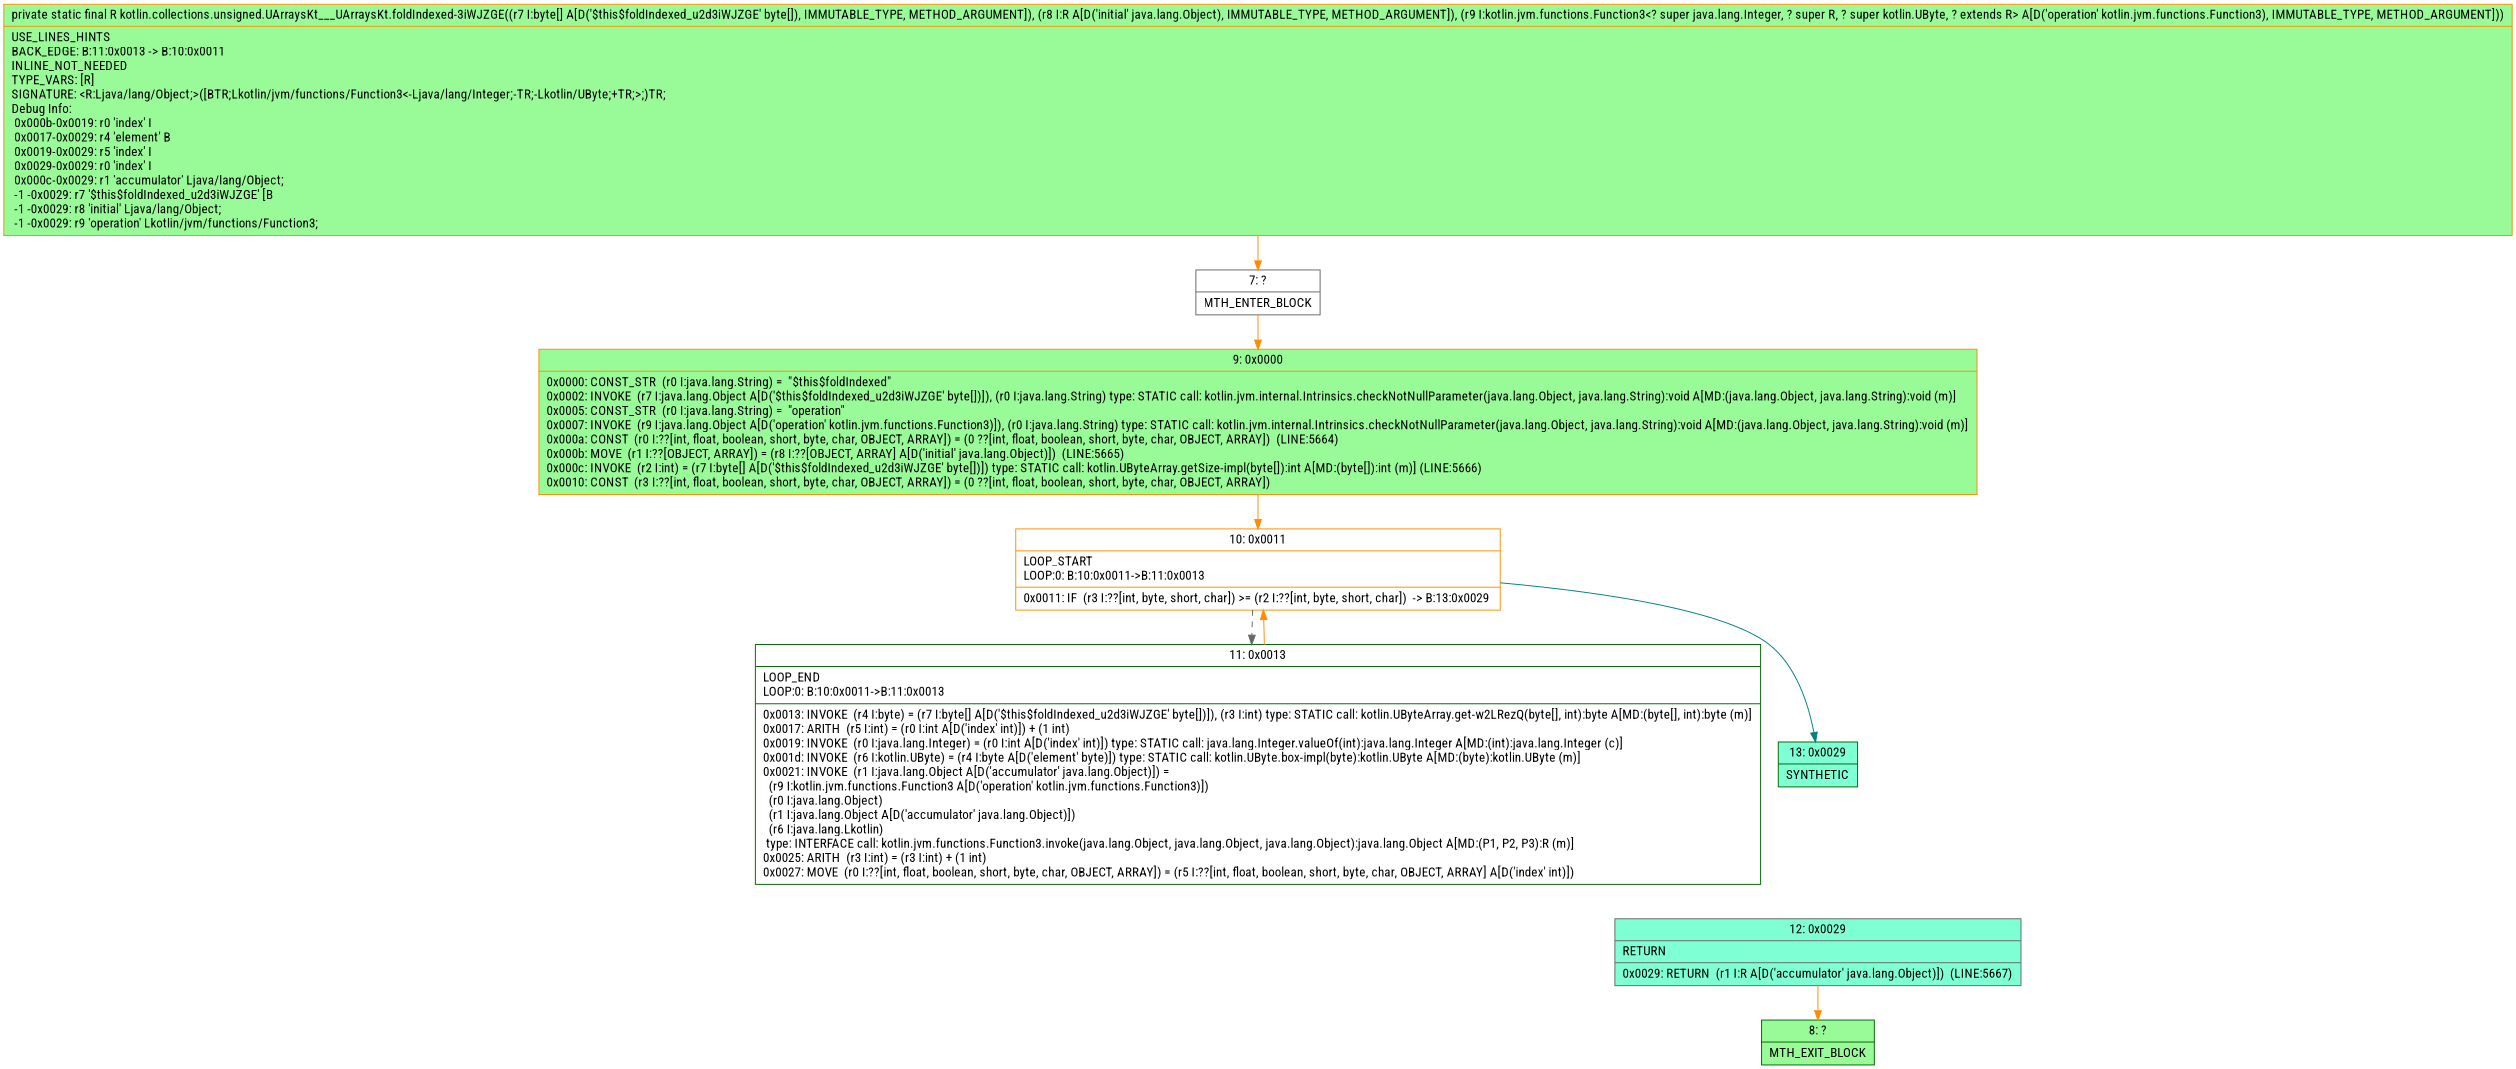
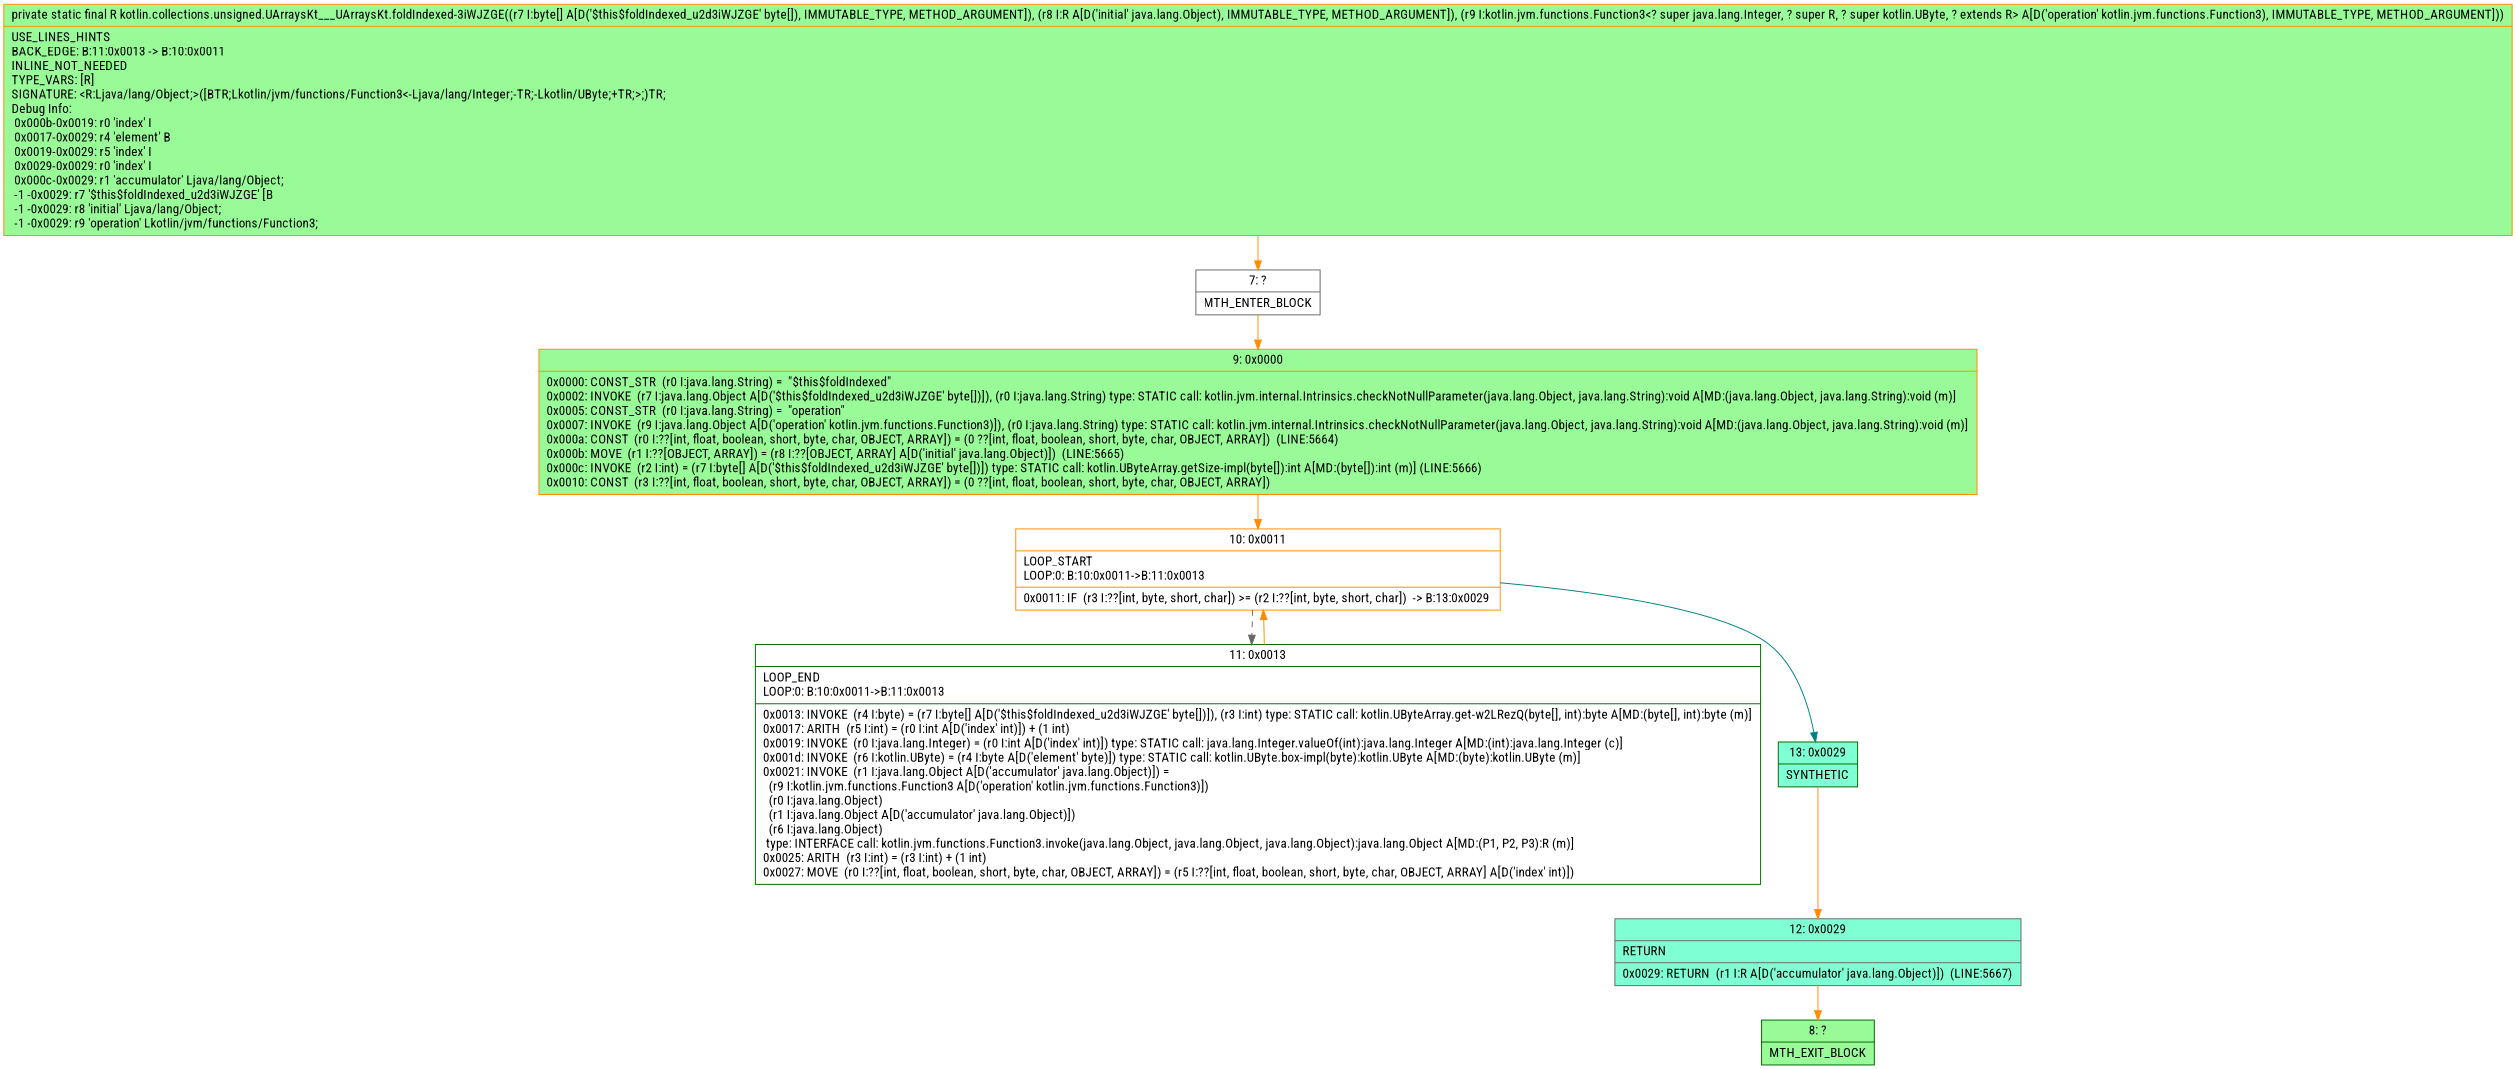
(824, 829) -> (823, 829)
none -> (1818, 848)
